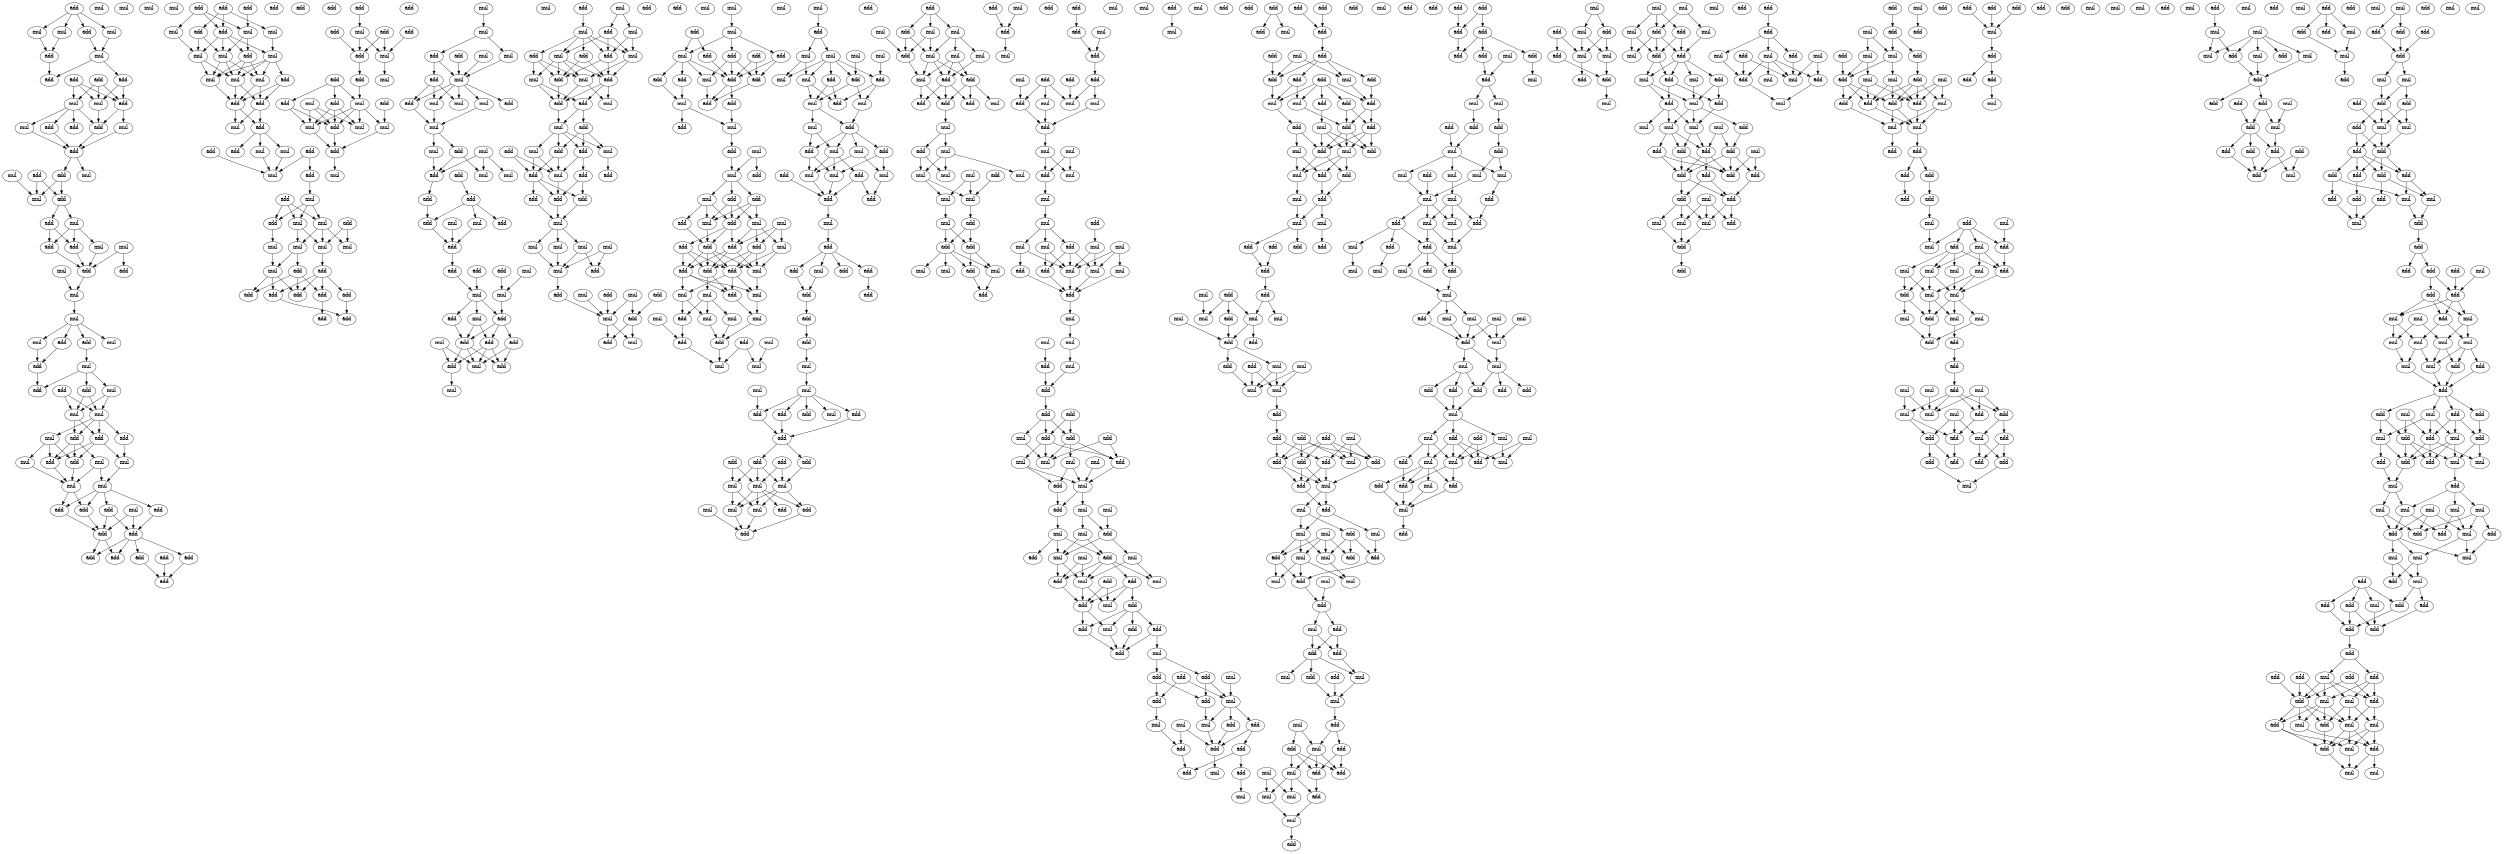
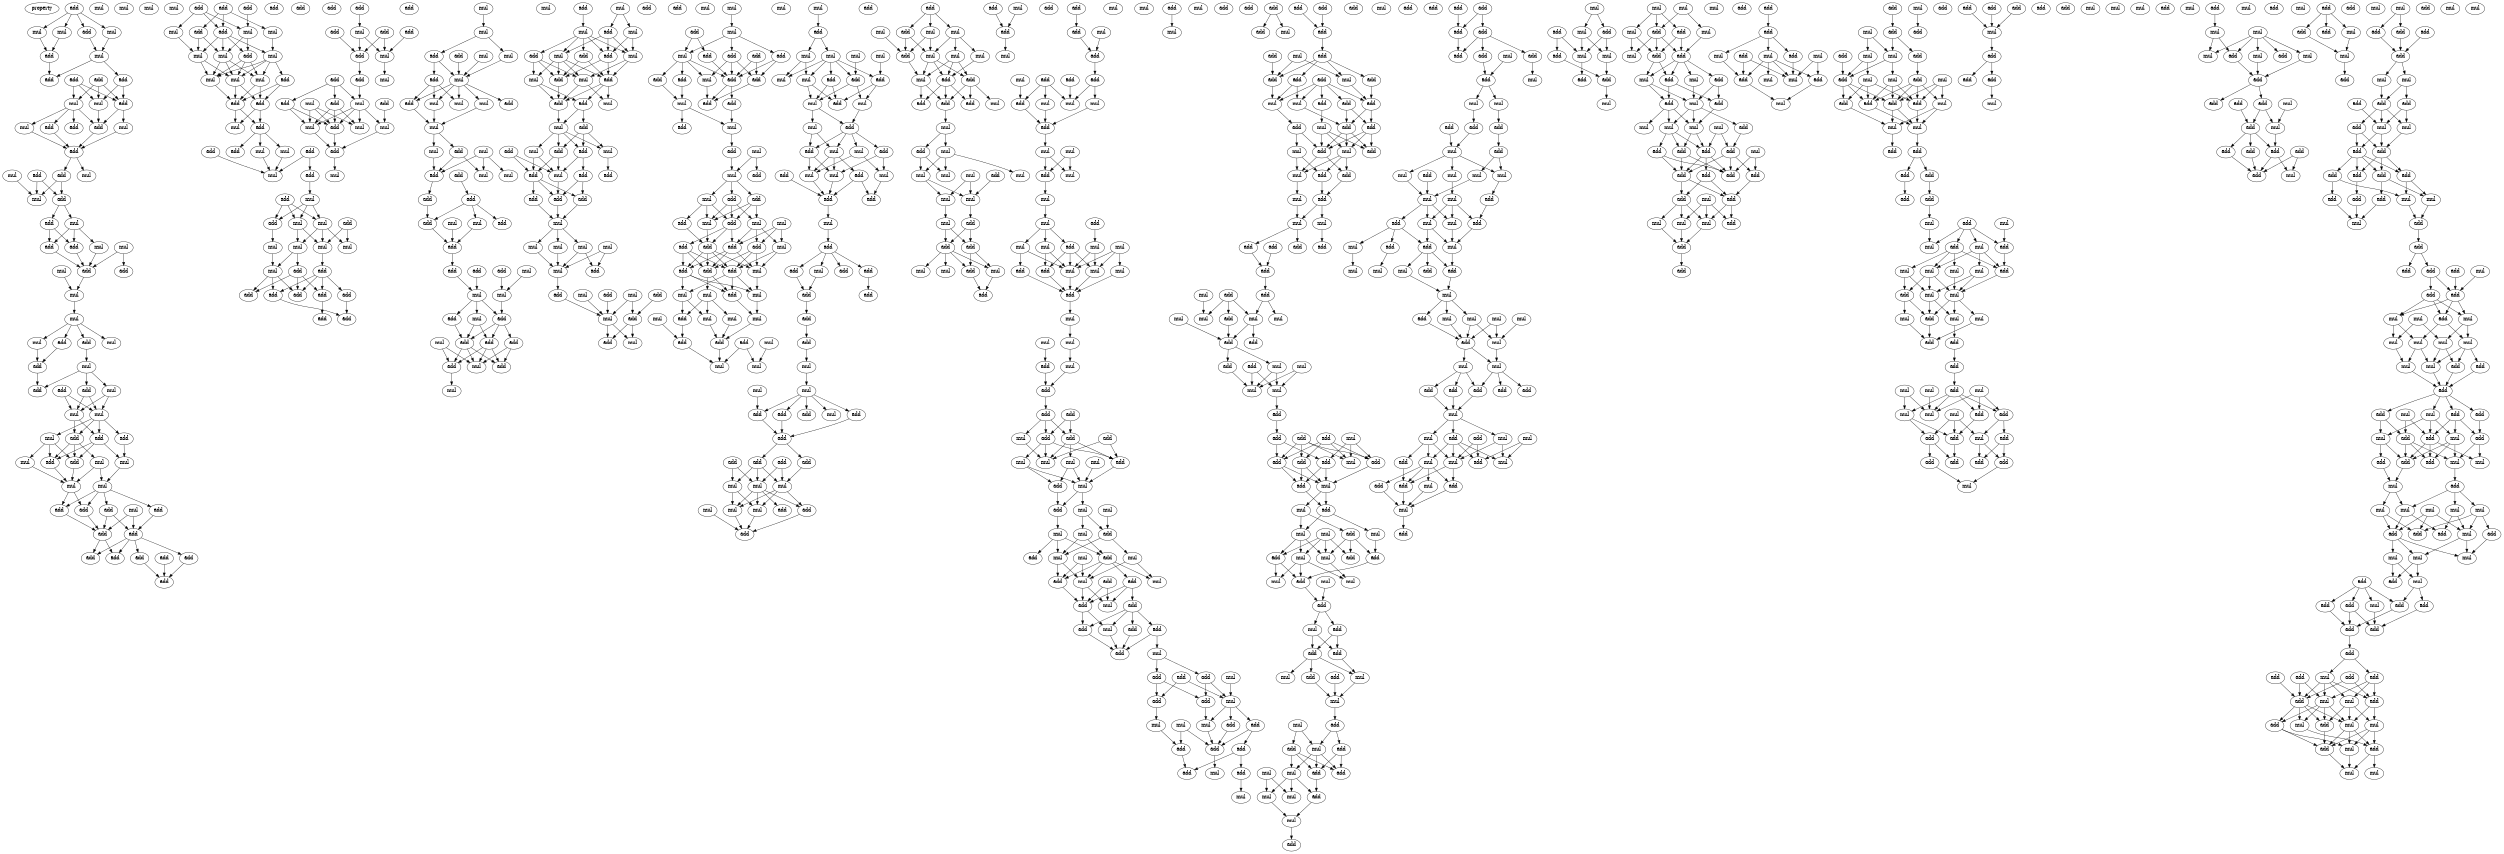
none -> (42, 9)
